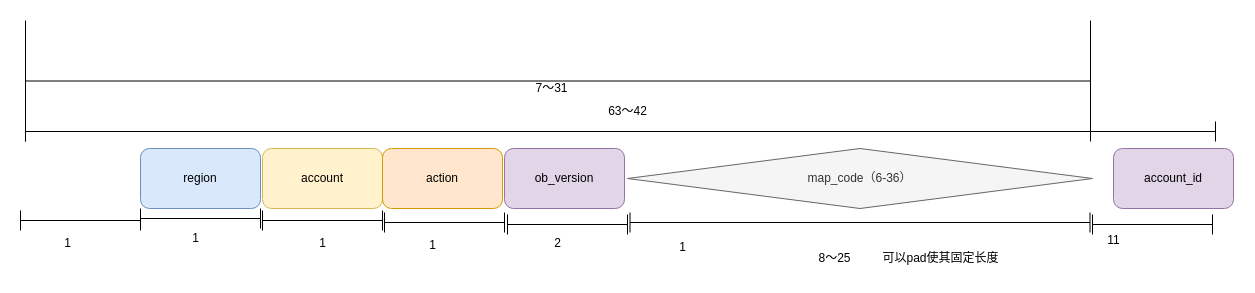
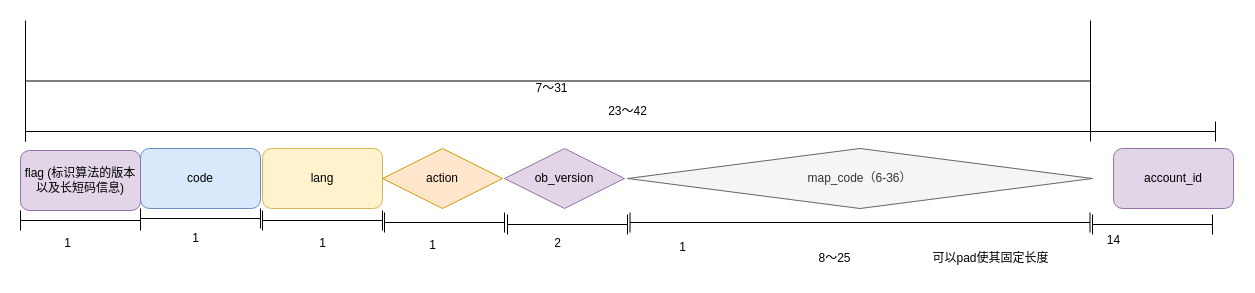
(628, 112) -> (628, 112)
(201, 179) -> (201, 179)
(323, 179) -> (323, 179)
(443, 179) -> (443, 179)
(565, 179) -> (565, 179)
none -> (81, 181)
(1114, 241) -> (1114, 241)
(941, 259) -> (991, 259)
